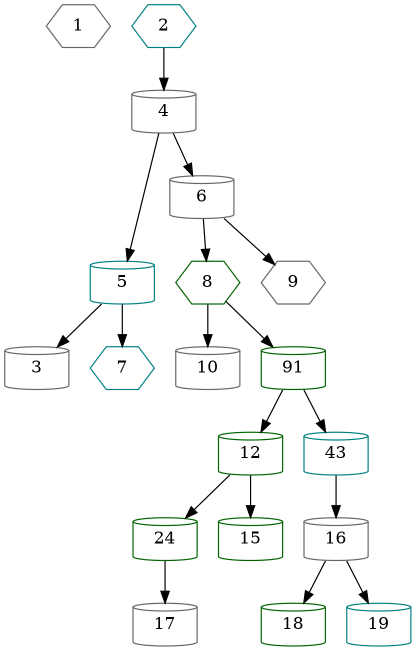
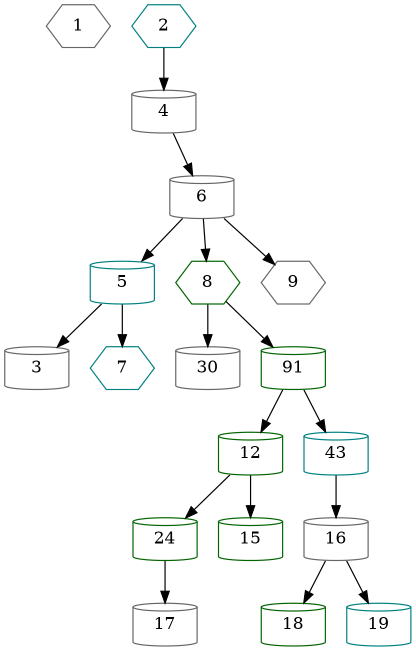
(145, 191) -> (166, 235)
(208, 368) -> (208, 368)
